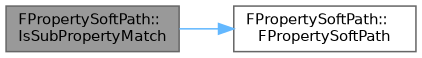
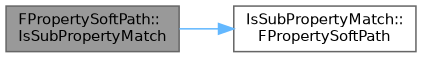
(325, 29) -> (325, 29)
